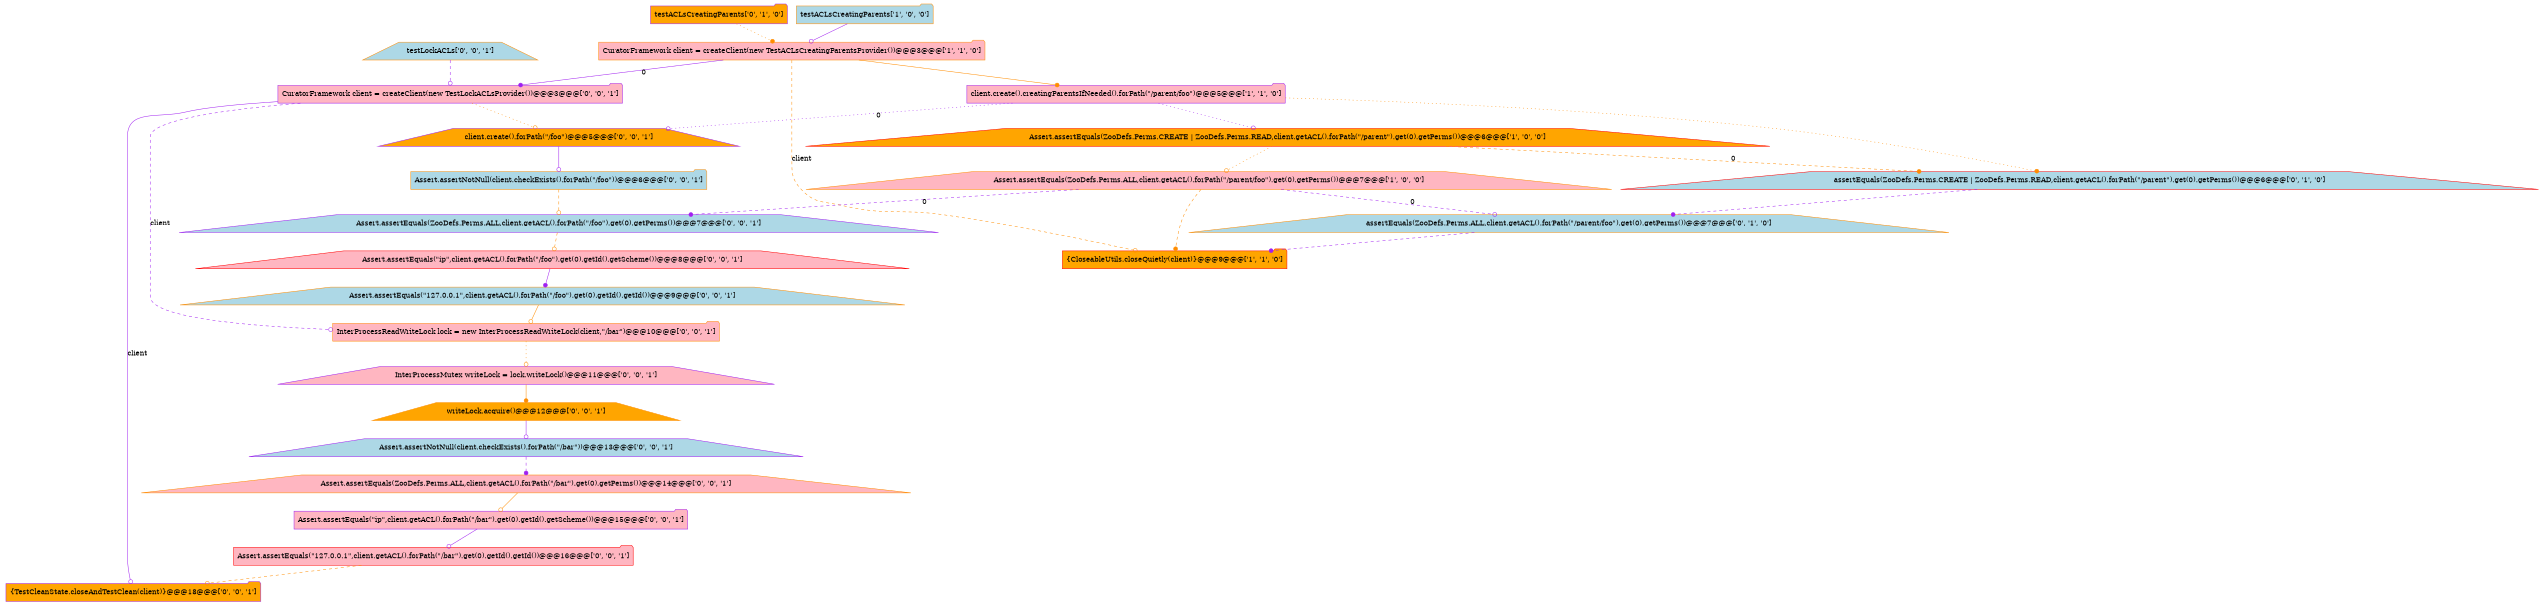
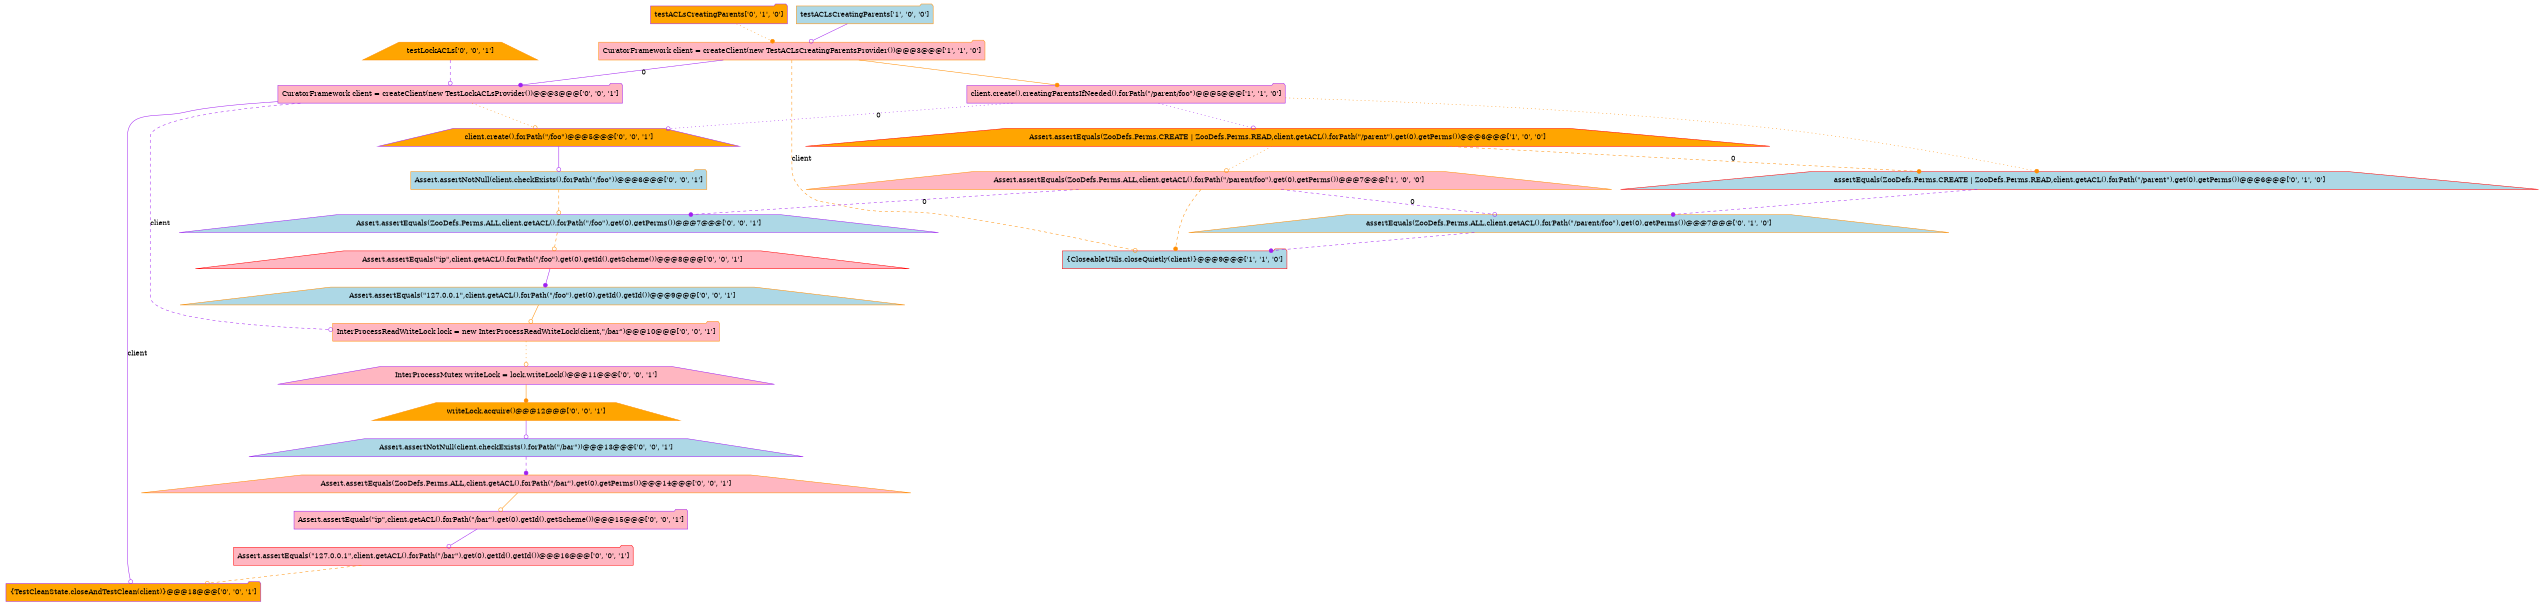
(450, 51) -> (450, 51)
(1175, 260) -> (1175, 260)
